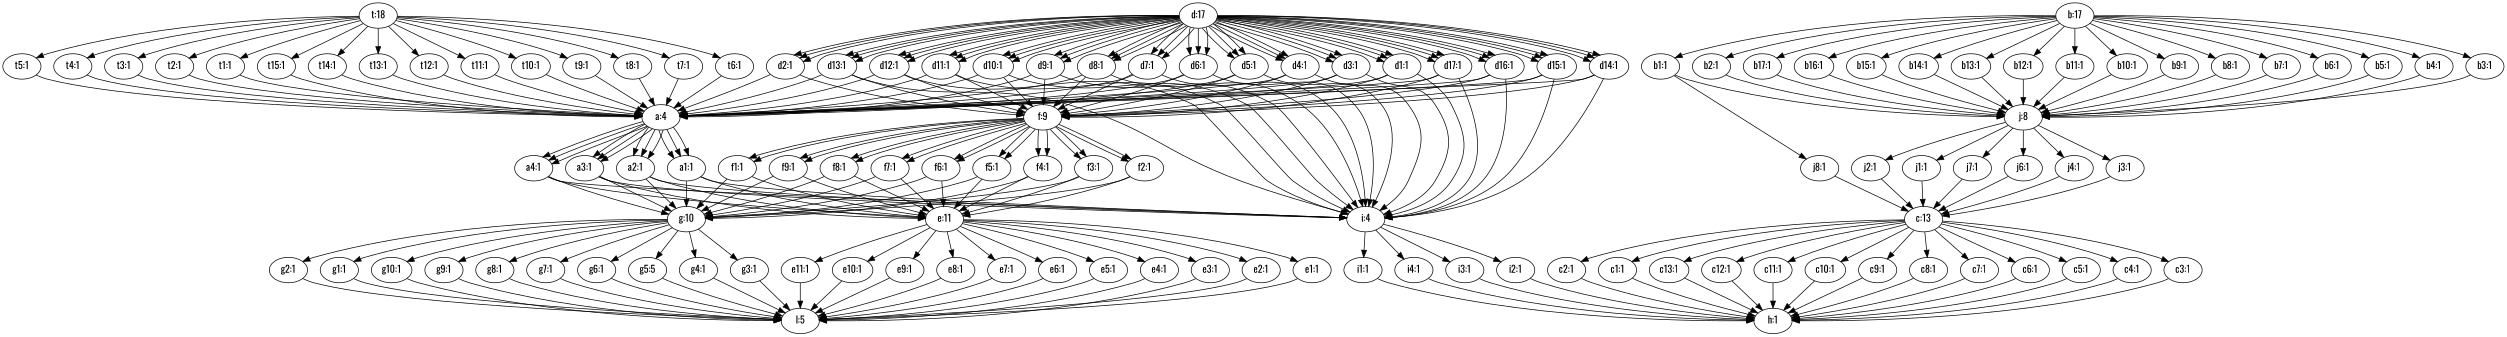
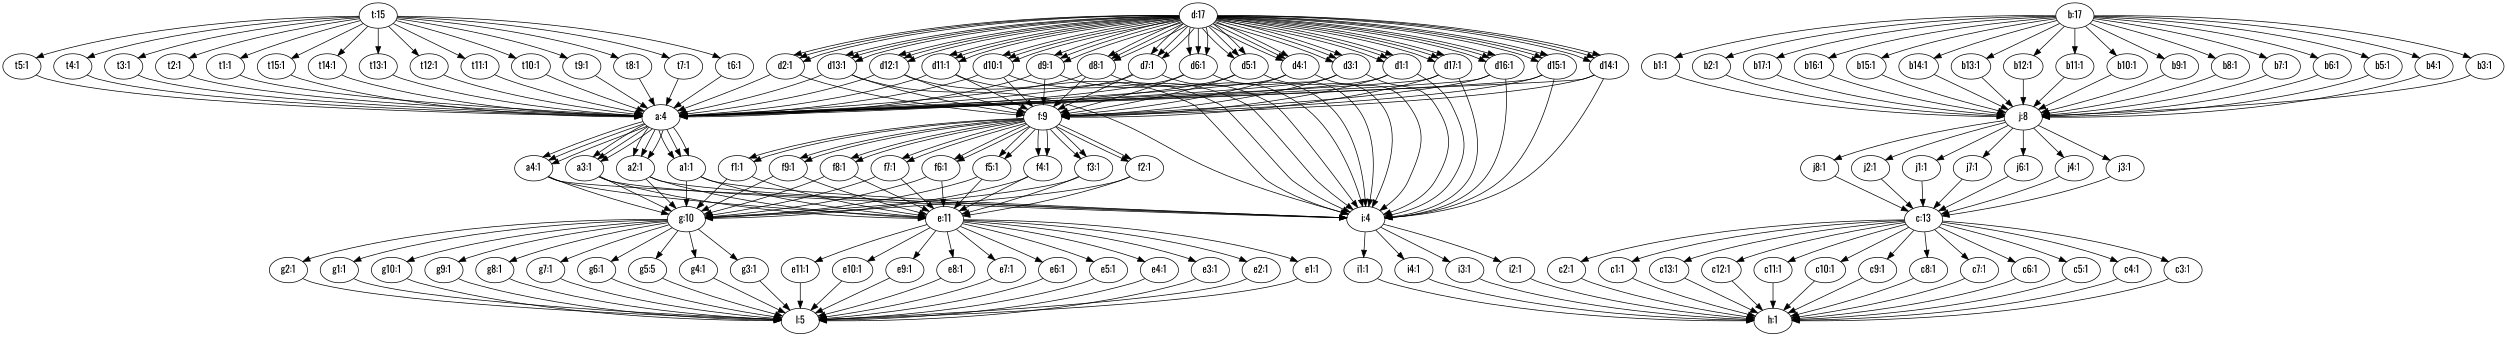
(378, 16) -> (378, 16)
(1737, 115) -> (1922, 135)
